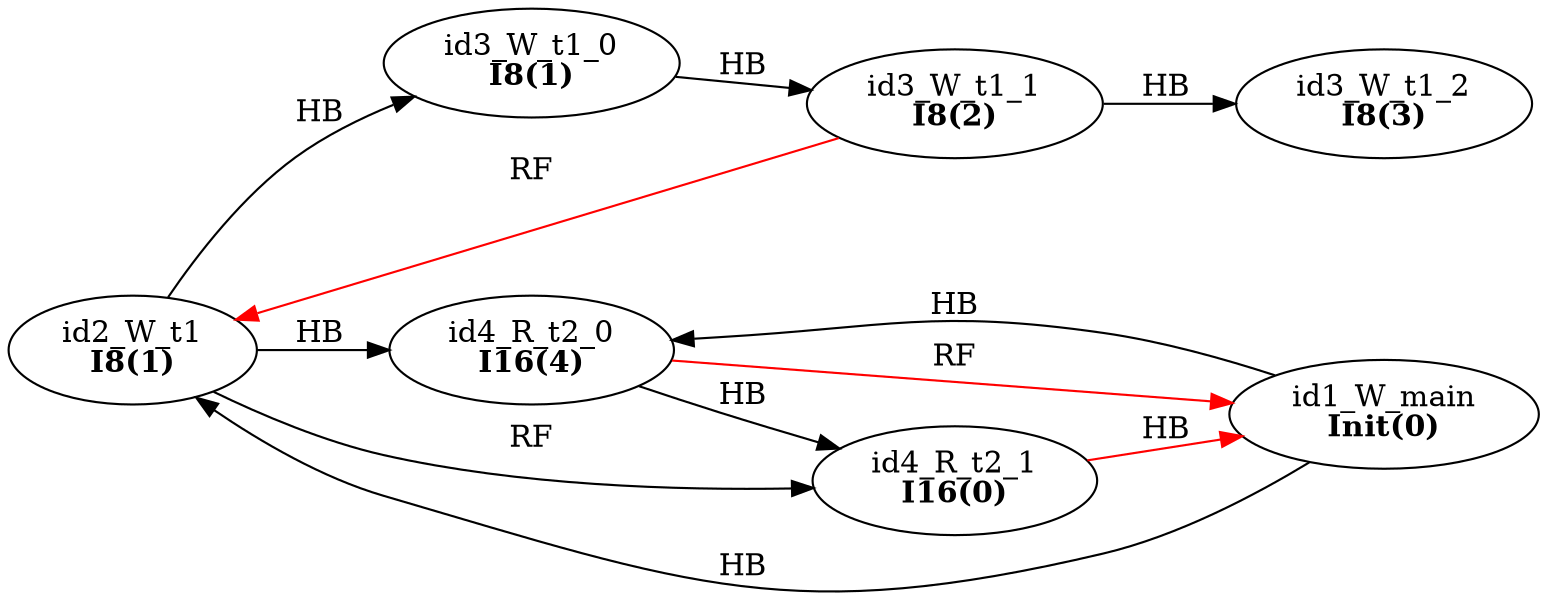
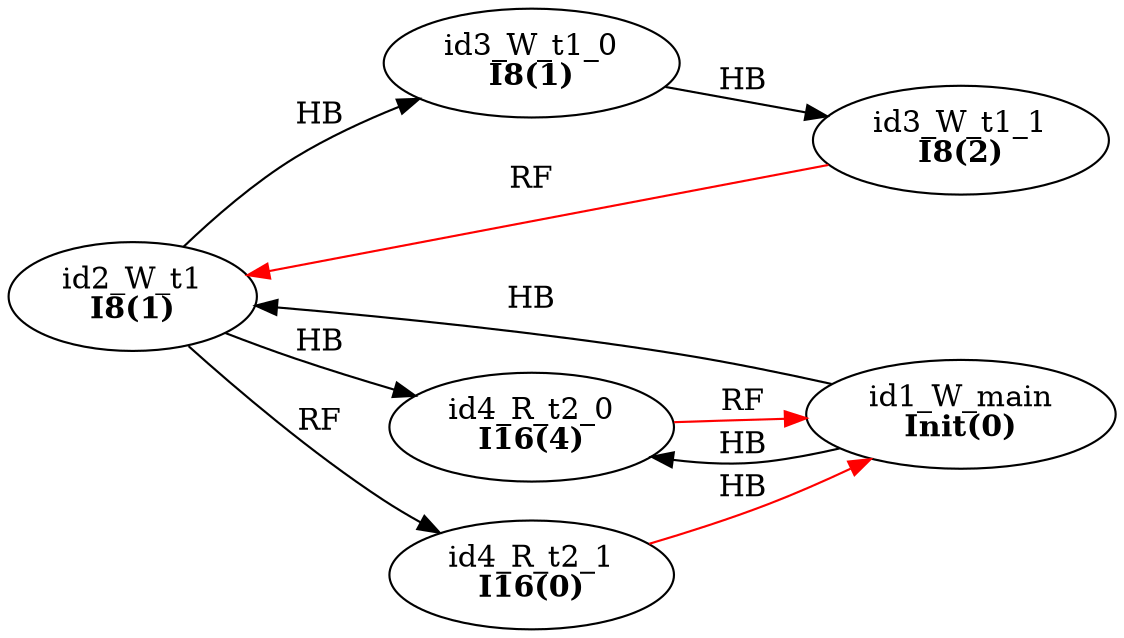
(1384, 104) -> none
(728, 415) -> none
